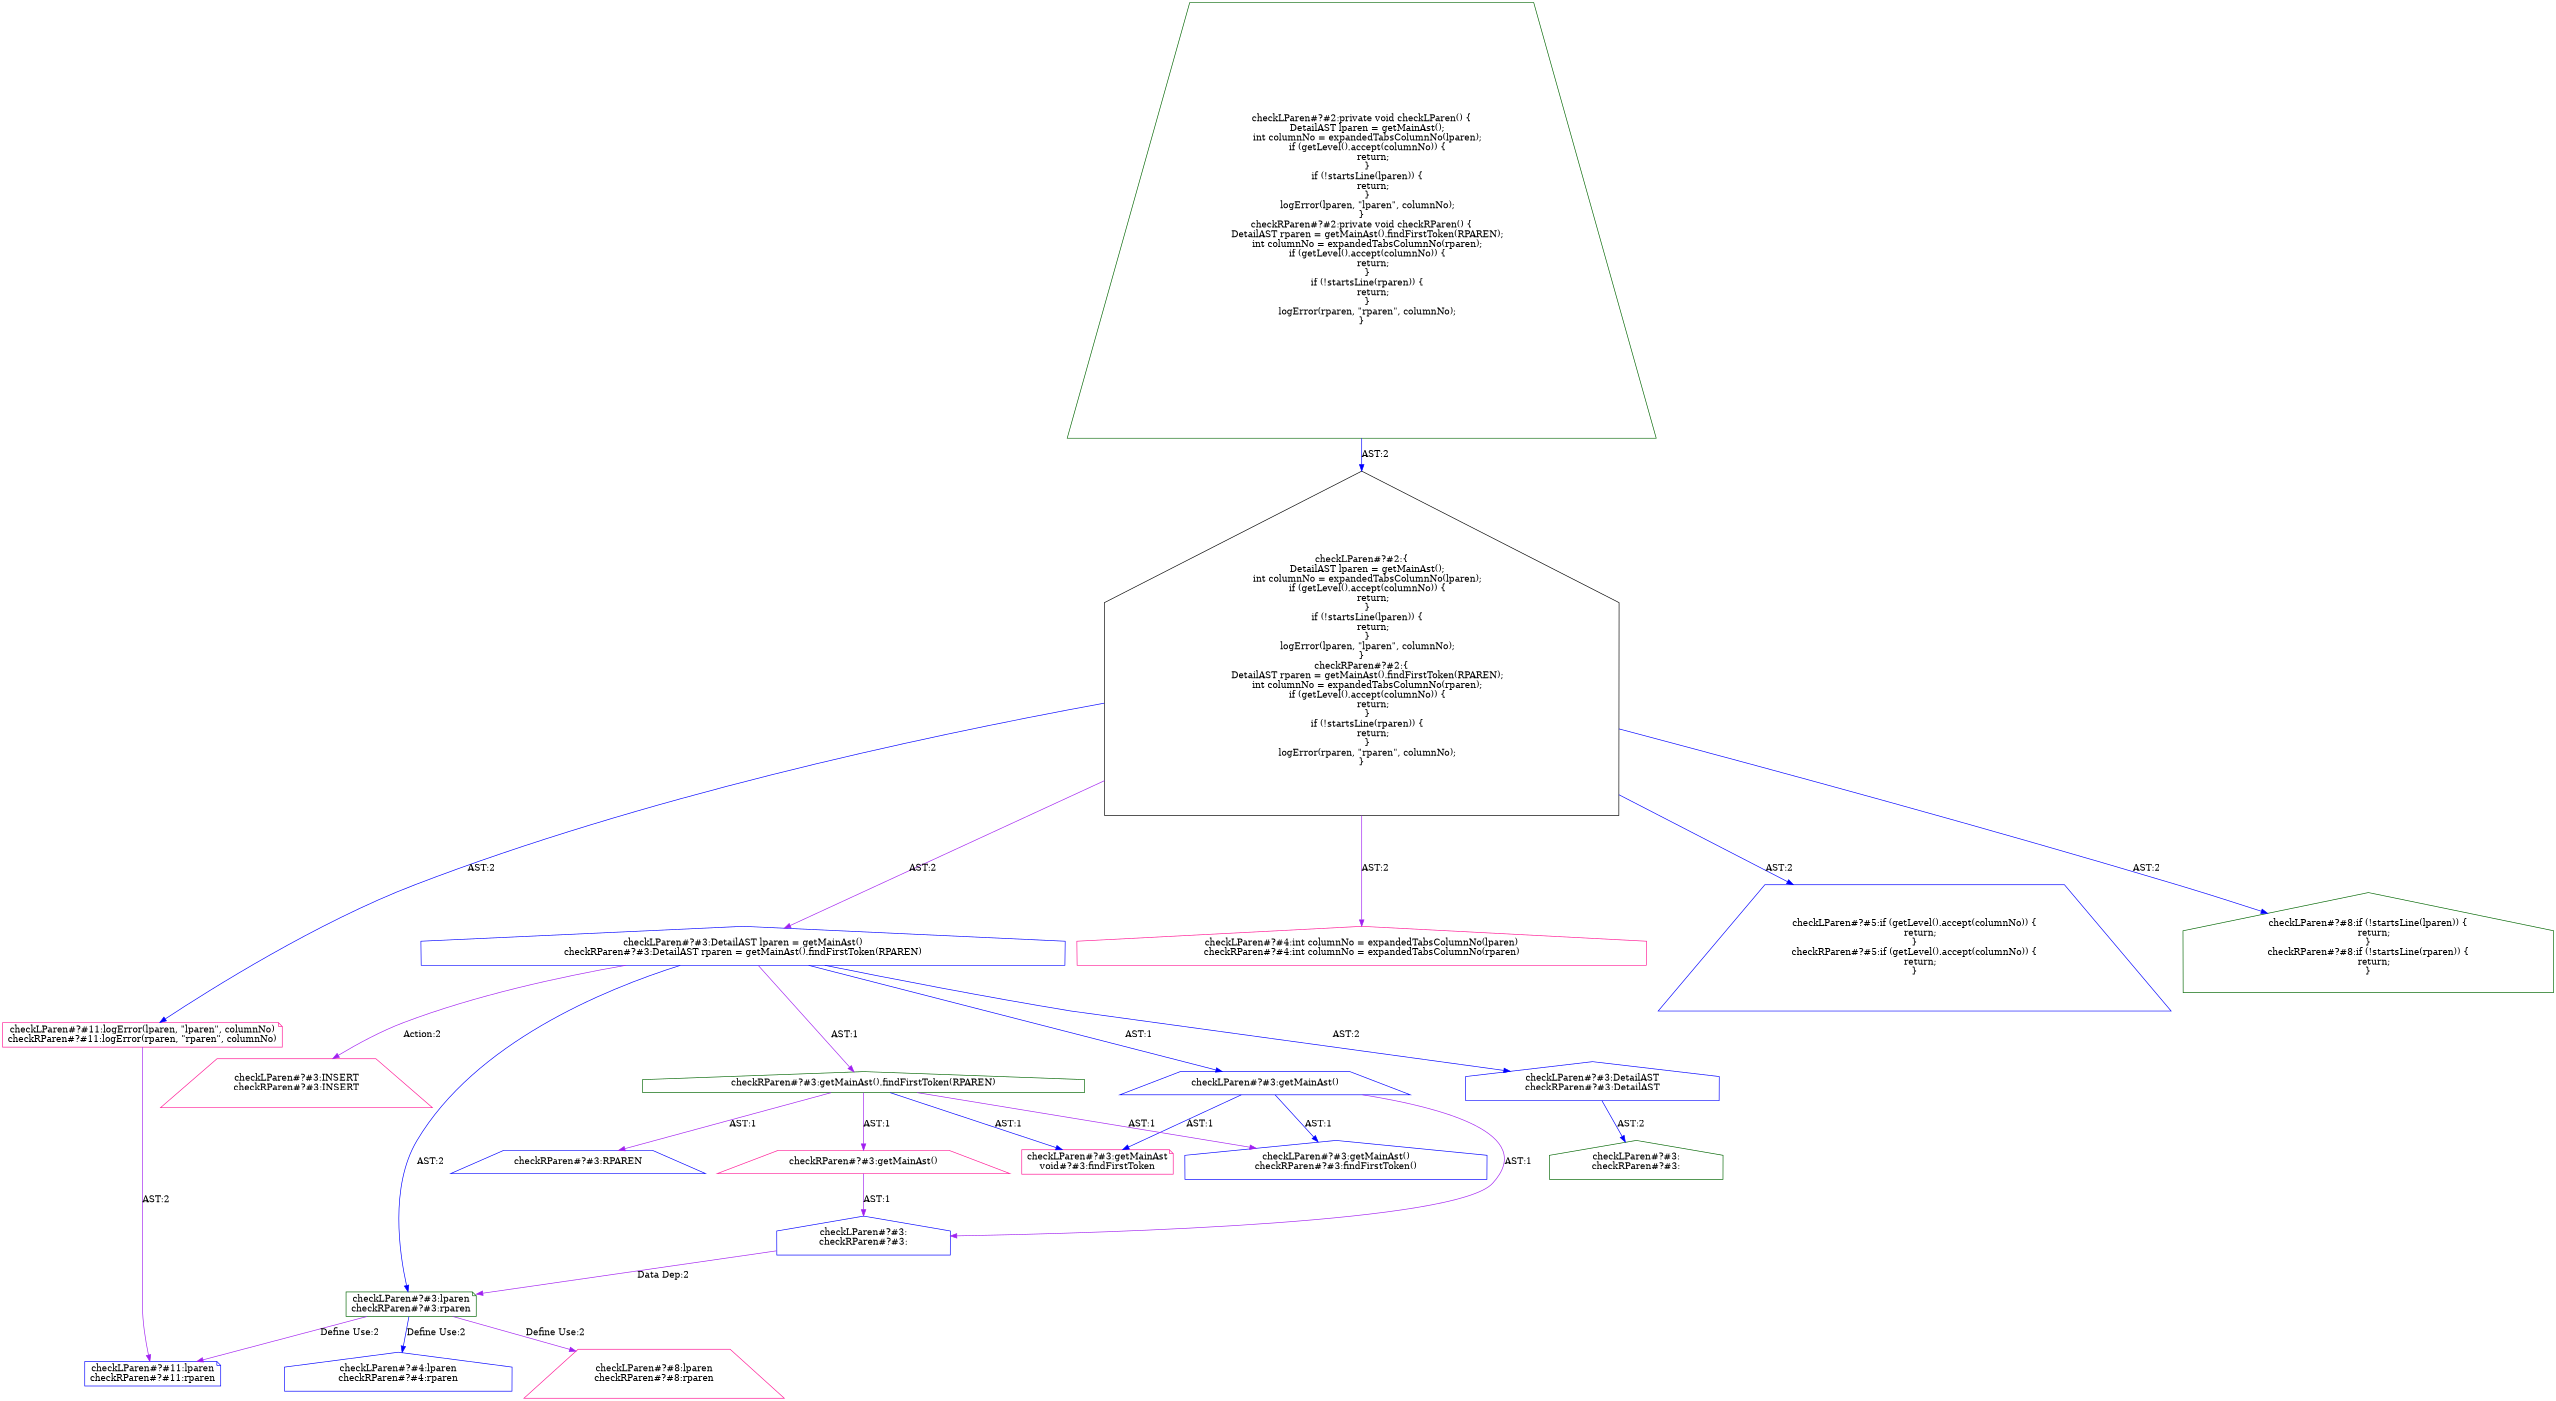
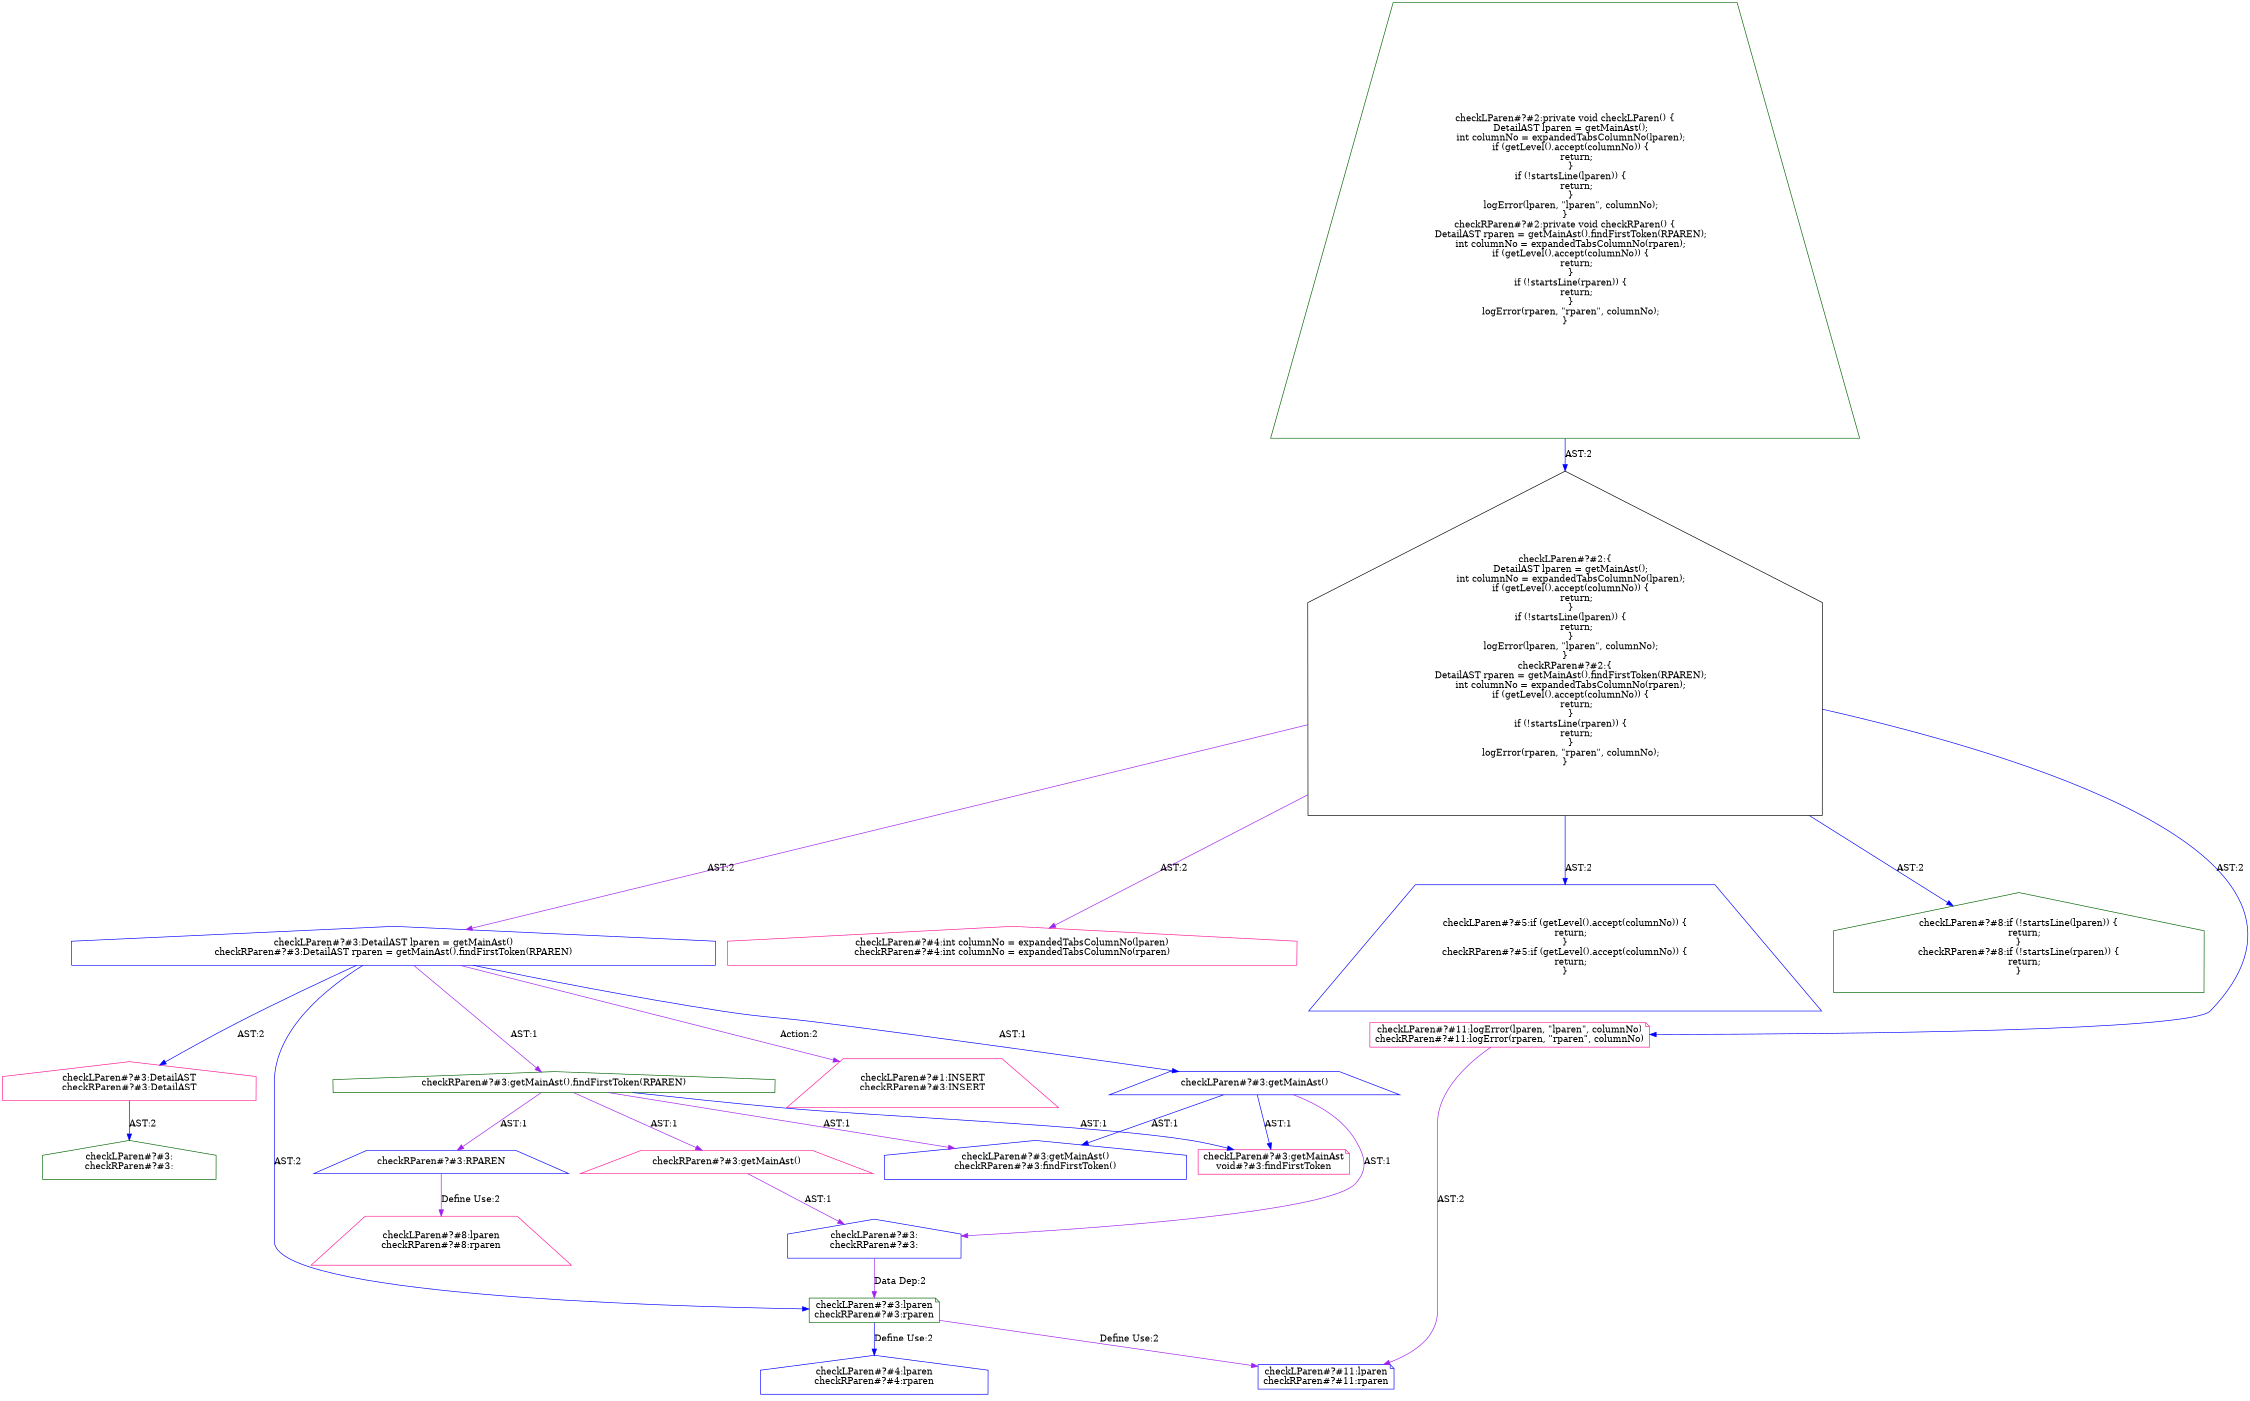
(296, 1083) -> (923, 1083)
(1592, 1083) -> (129, 1083)
(511, 1333) -> (441, 1192)
